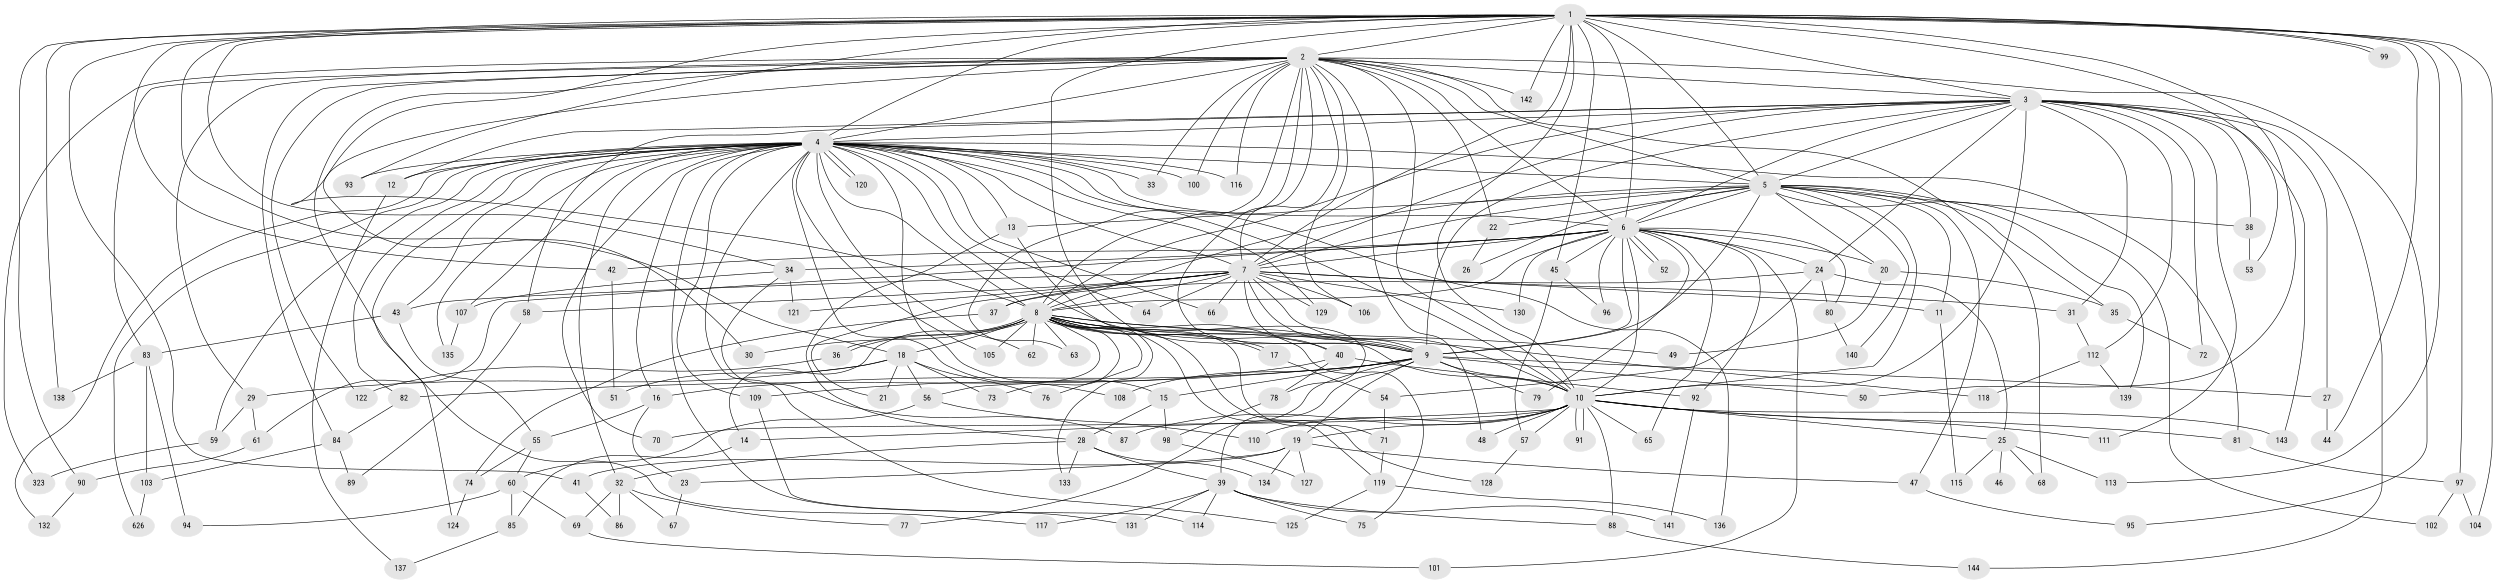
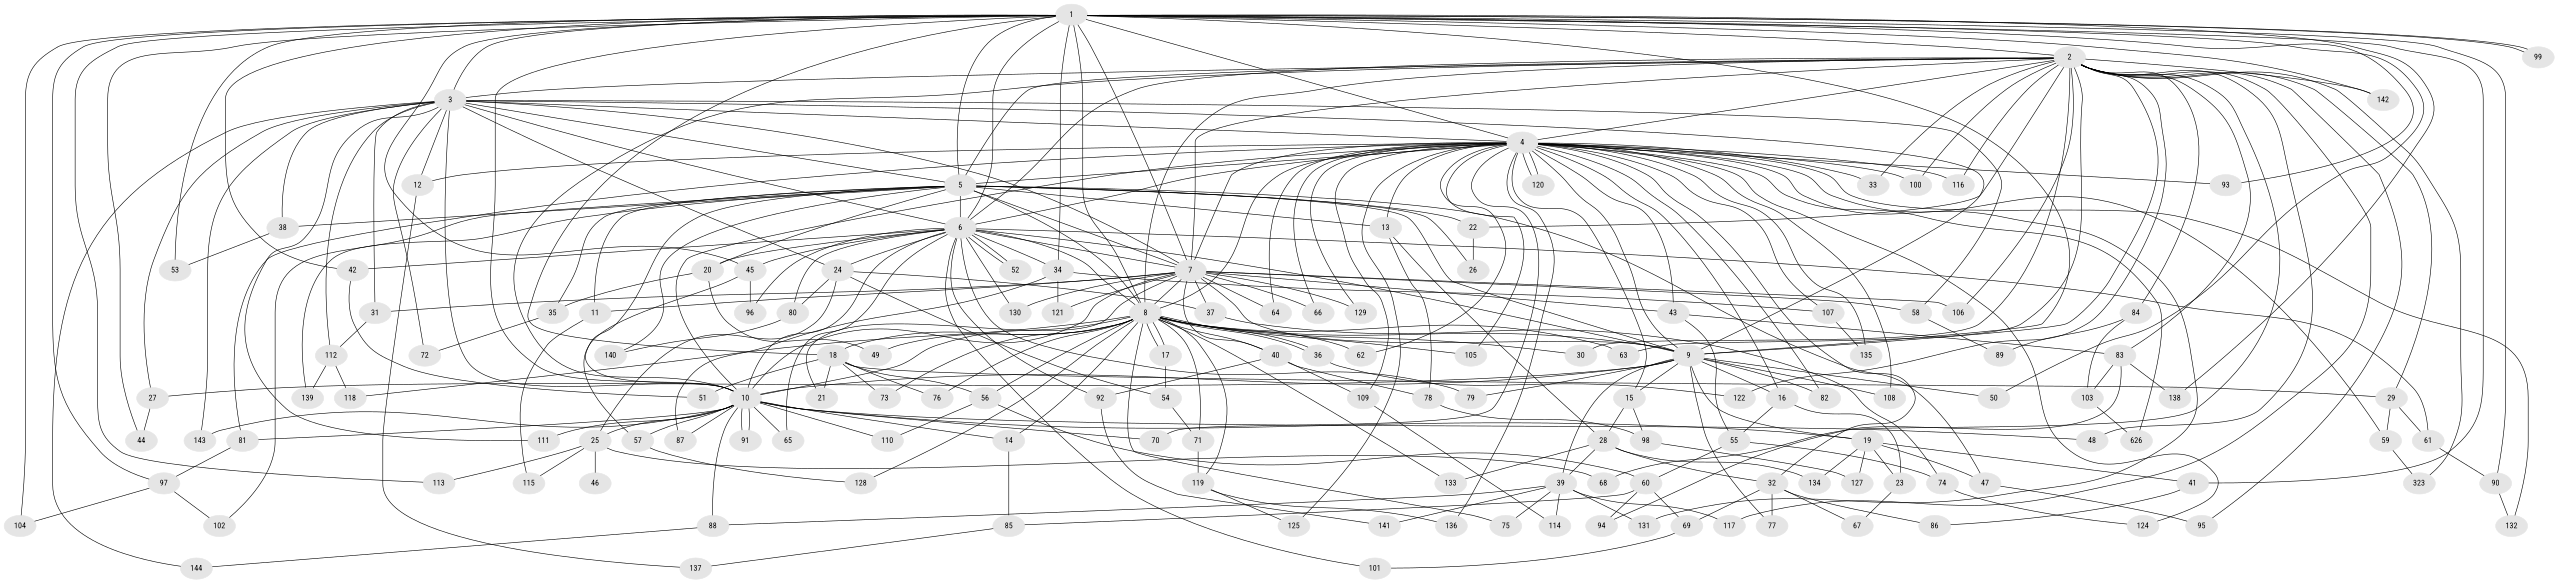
(1515, 144) -> none
(370, 419) -> none
